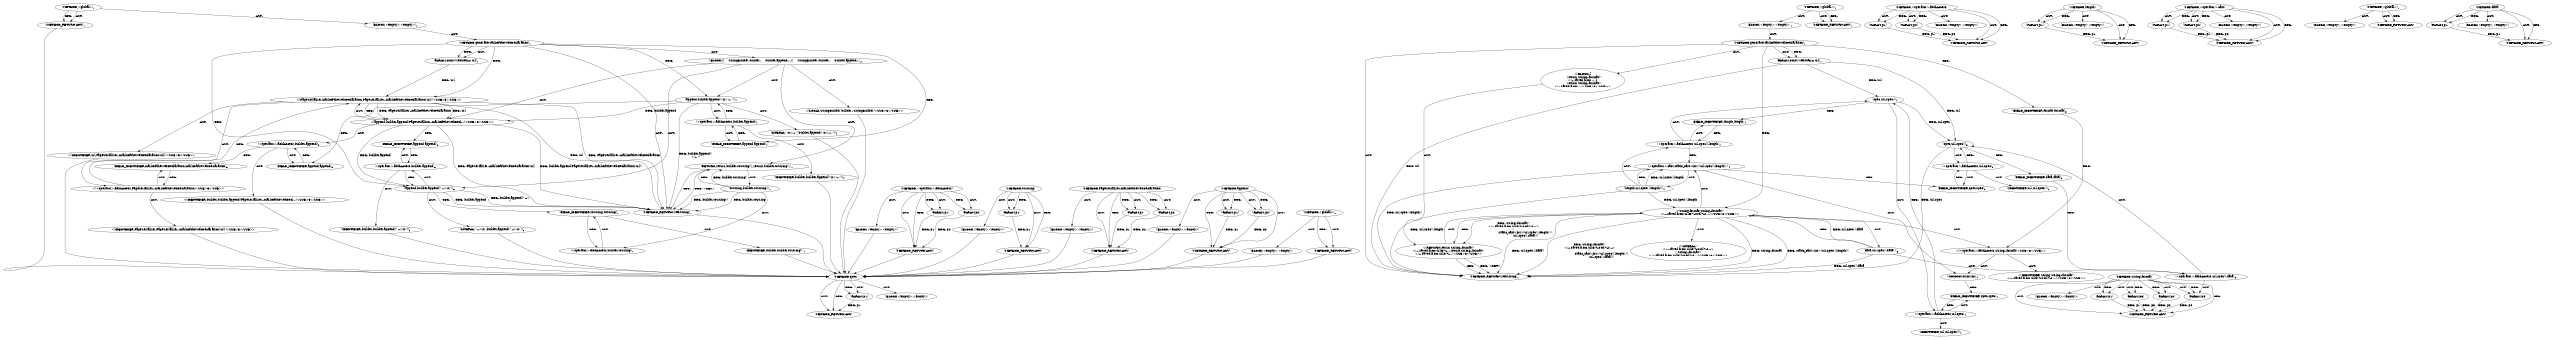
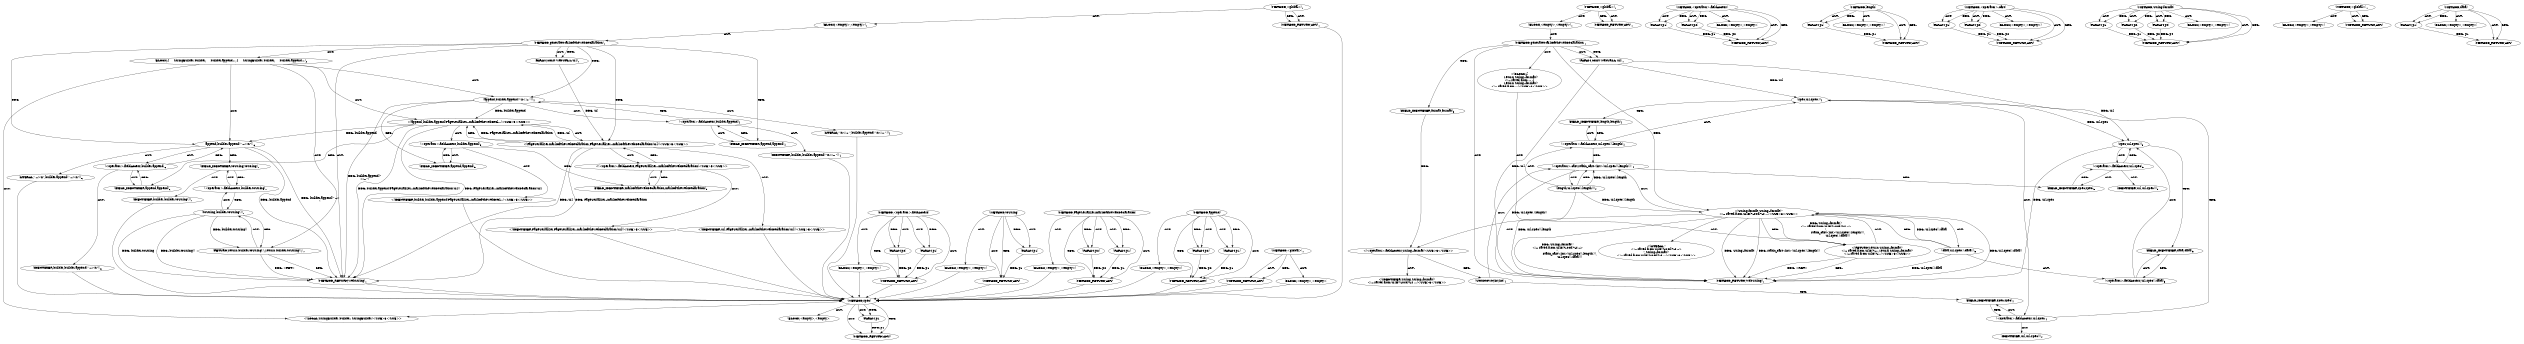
(858, 193) -> (626, 309)
none -> (233, 200)
(1838, 205) -> (1497, 210)
(1985, 266) -> (1467, 268)
(2203, 286) -> (2144, 264)
(2135, 297) -> none
